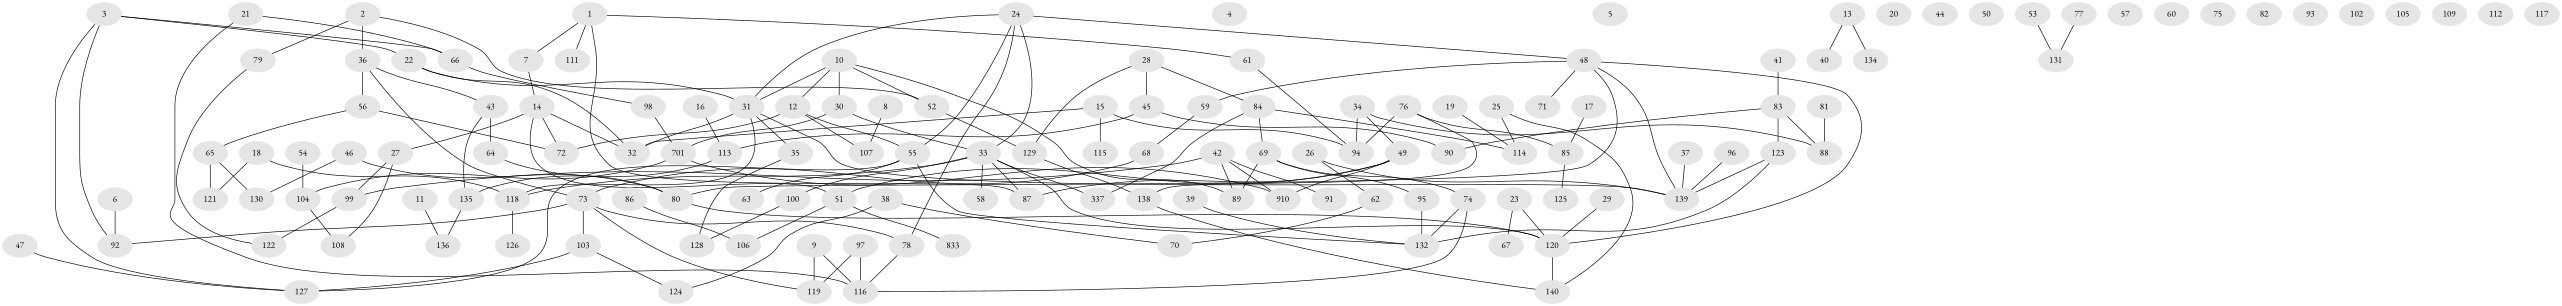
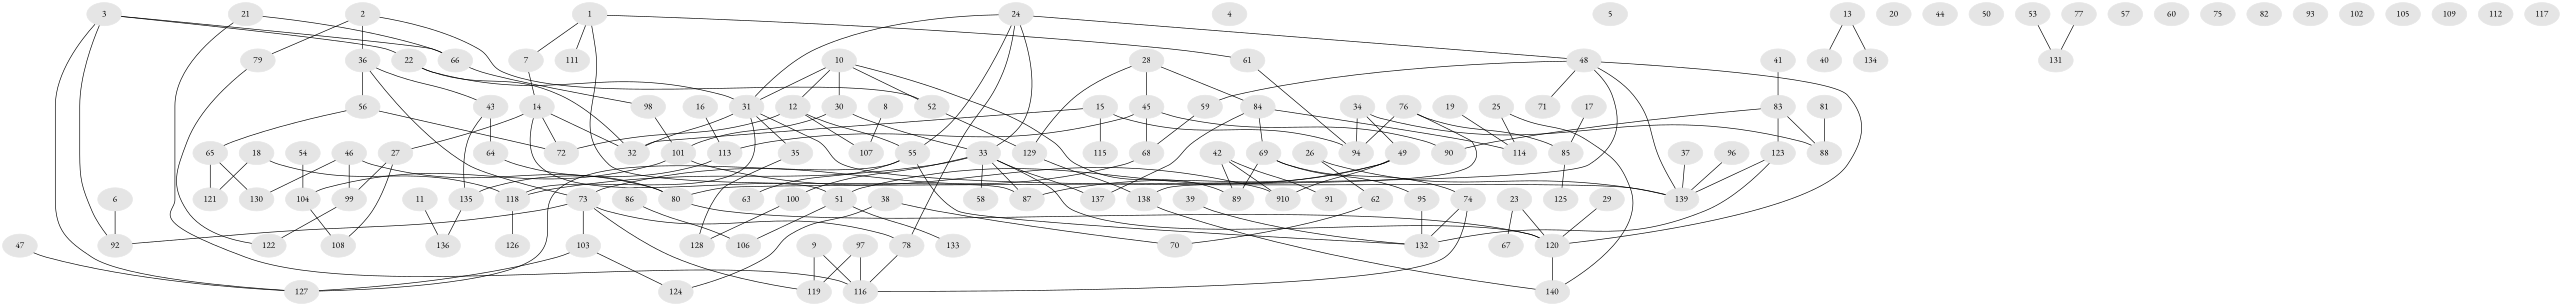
none -> (1147, 130)
(678, 153) -> (678, 153)
(783, 176) -> (349, 172)
(1098, 199) -> (1098, 199)
(953, 246) -> (953, 246)
